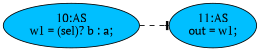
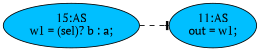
(71, 26) -> (71, 26)
